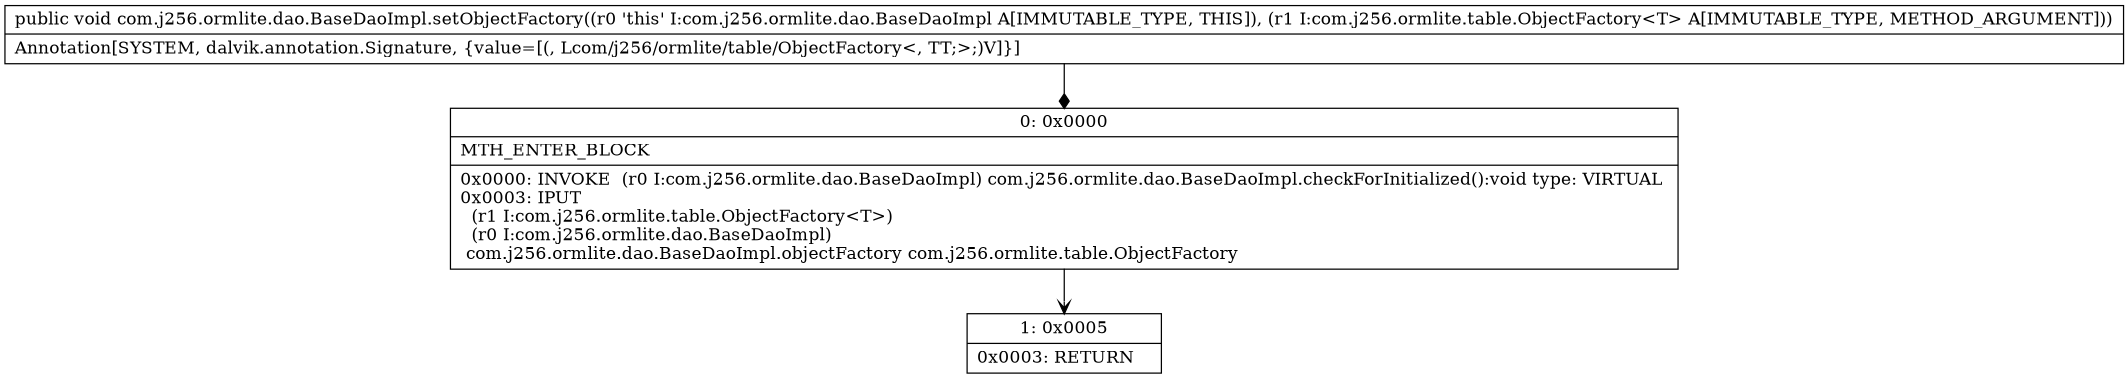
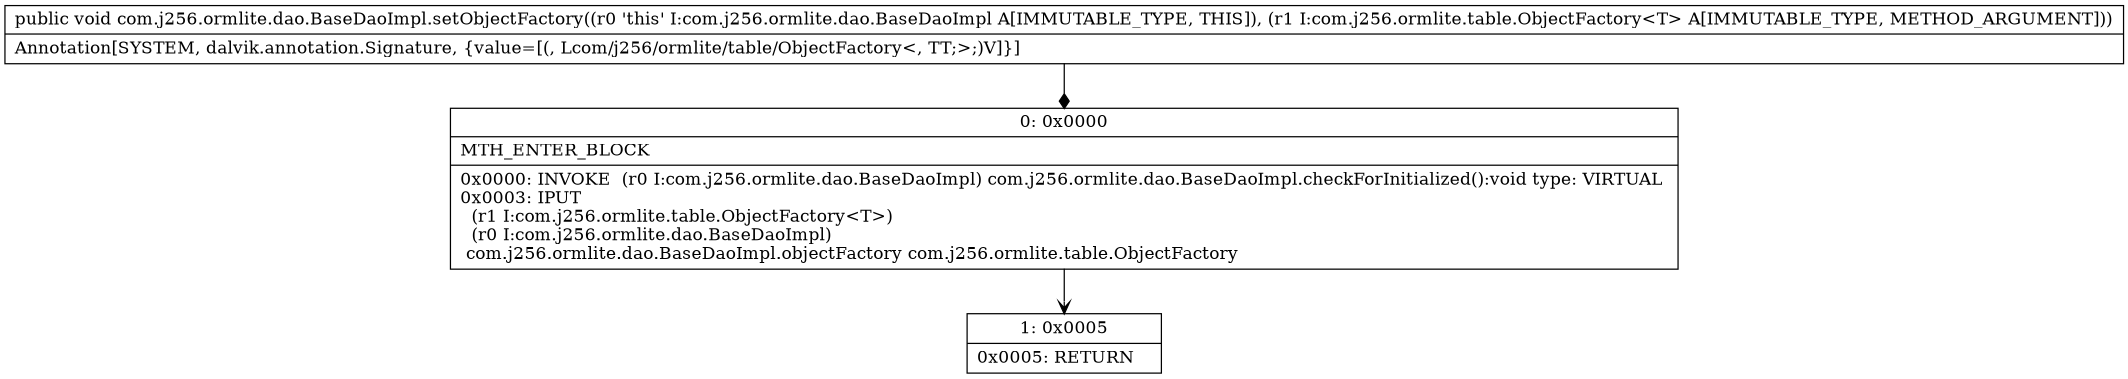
(1064, 358) -> (1064, 358)
